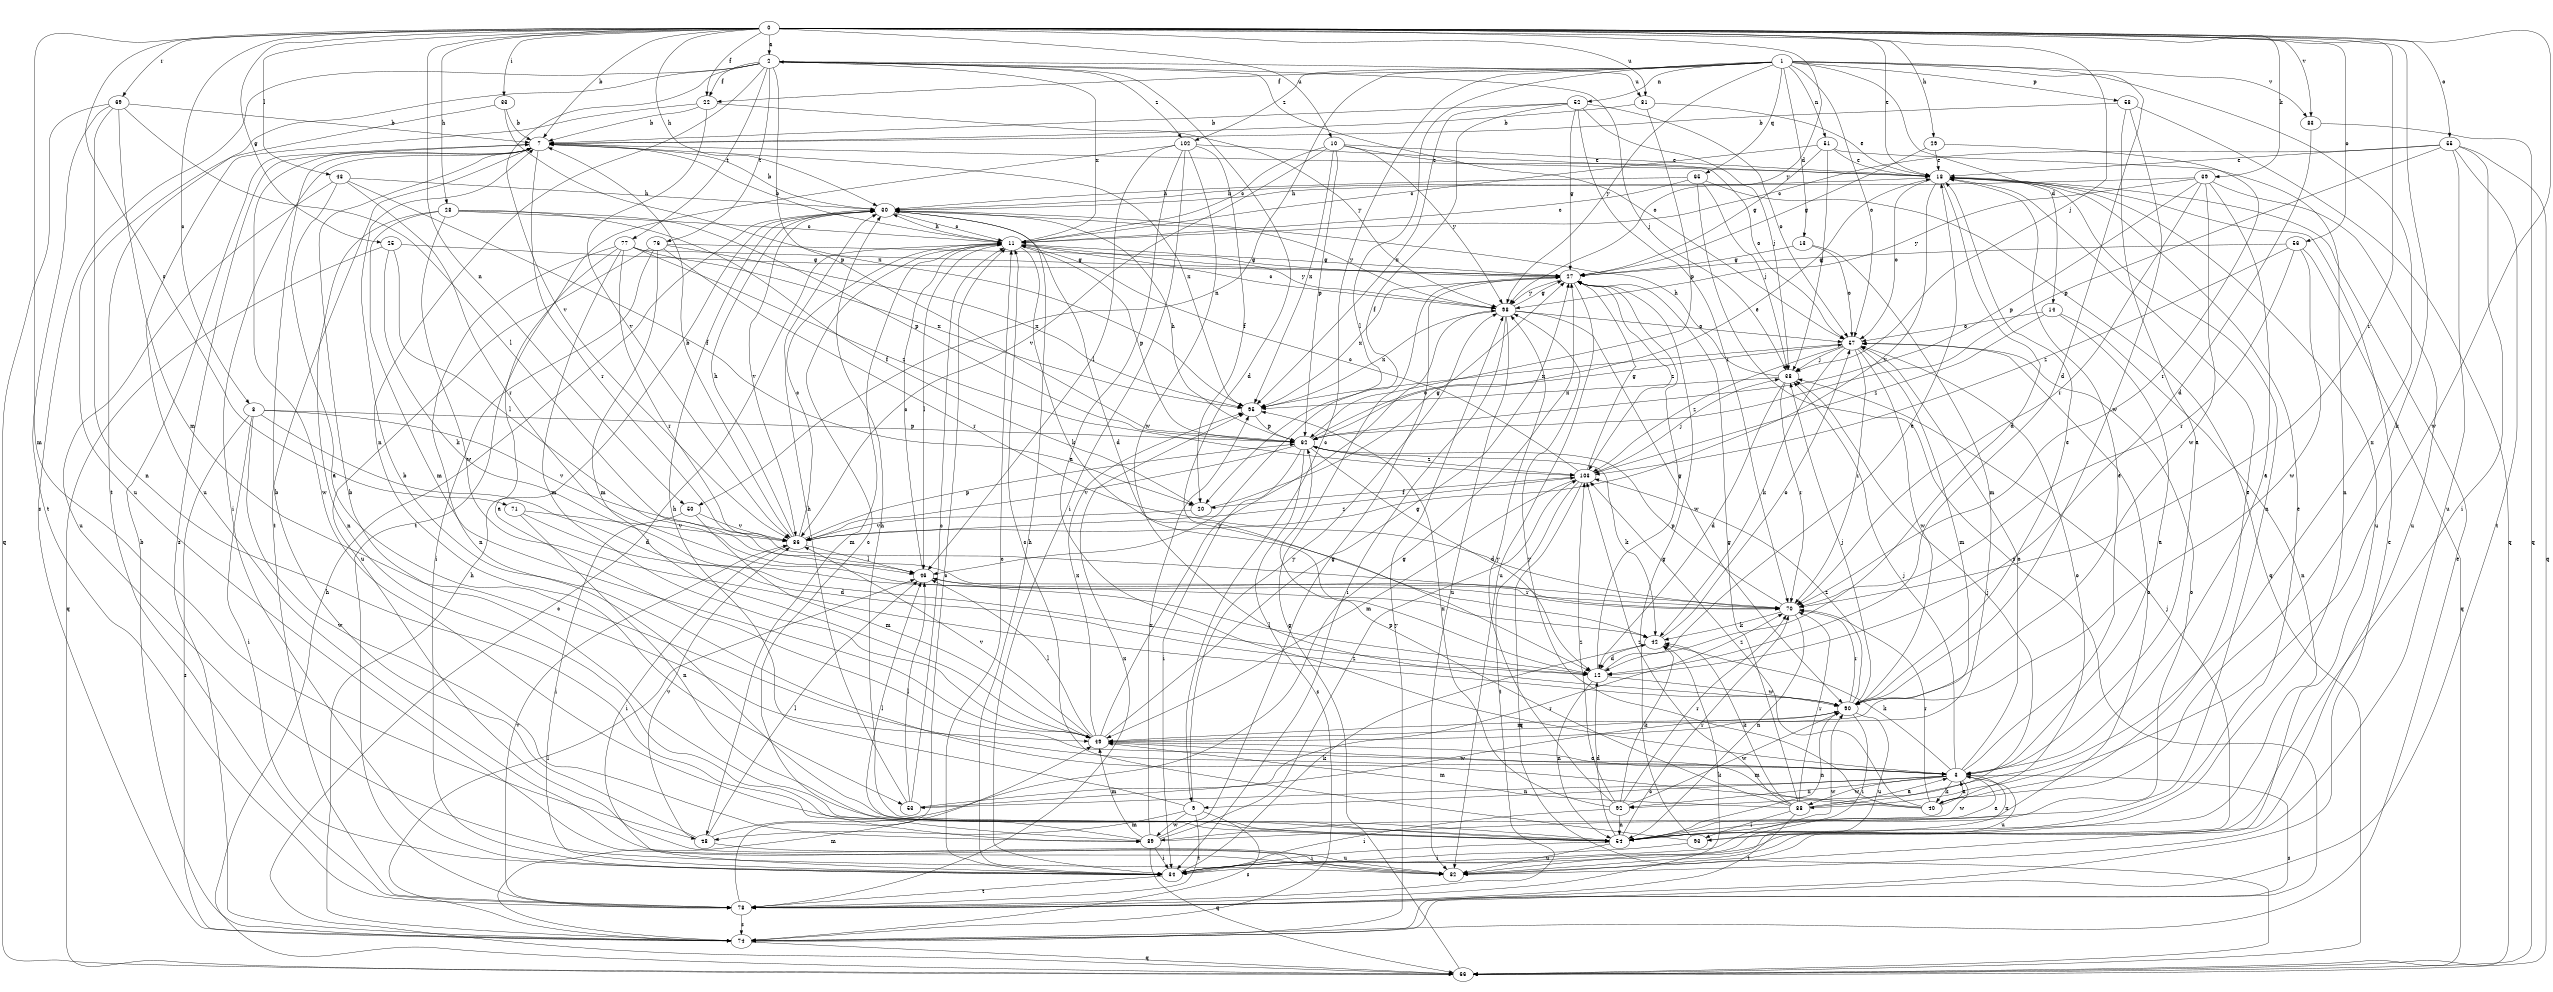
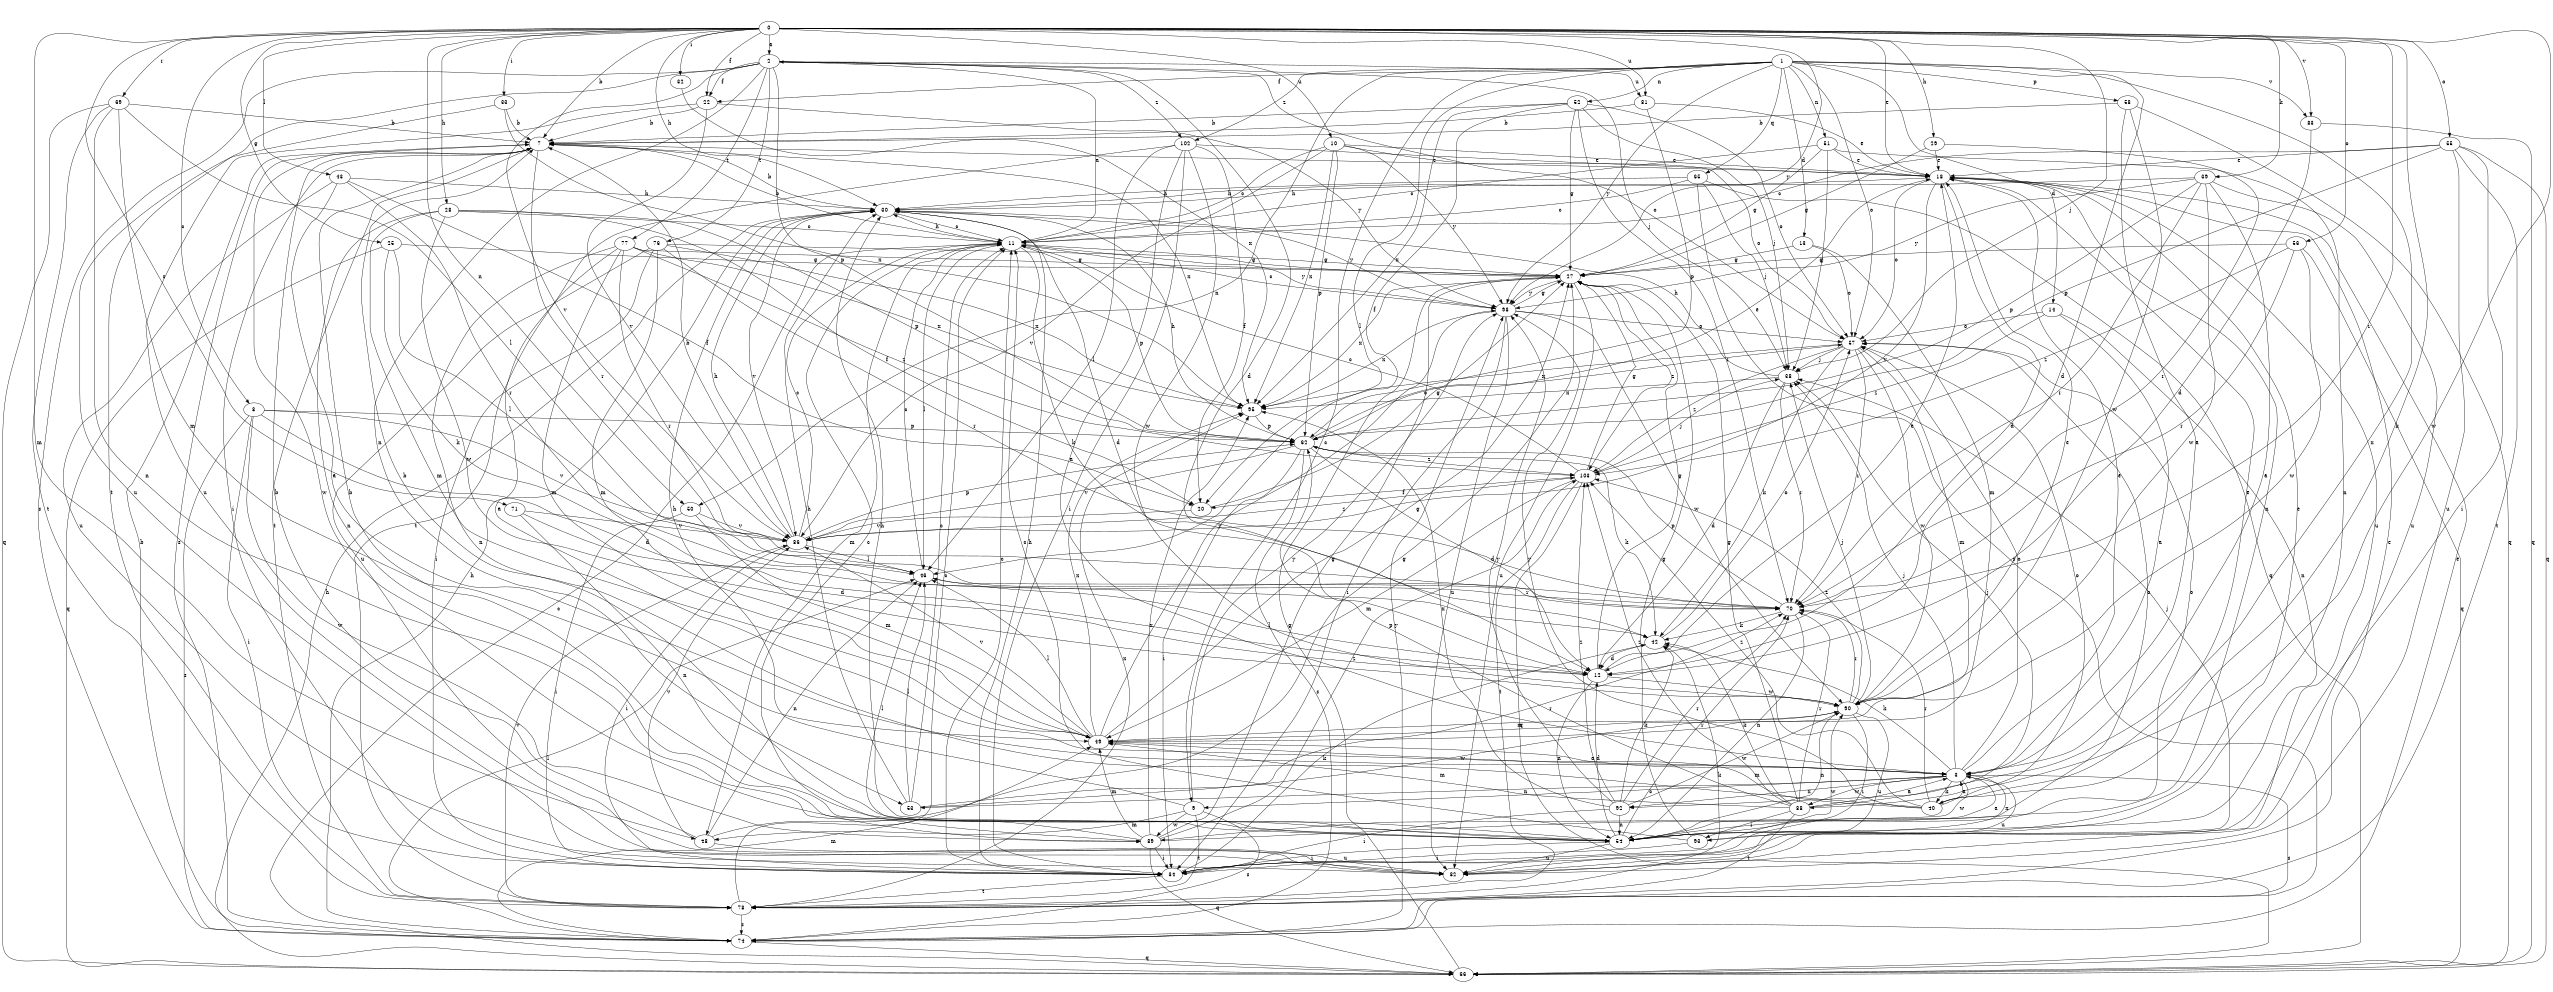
none -> (681, 82)
(1098, 160) -> (1098, 160)
(795, 709) -> (795, 709)
